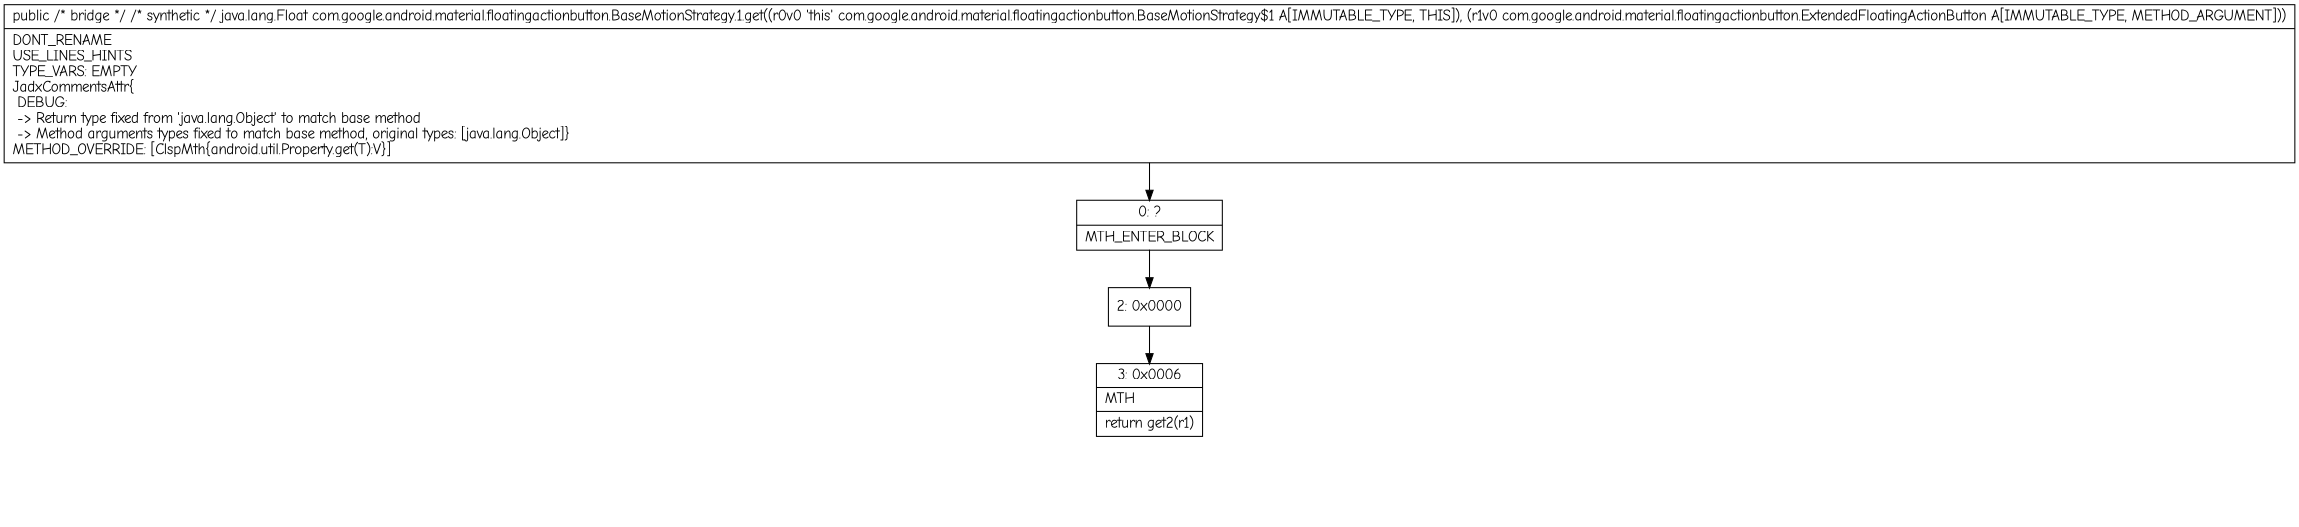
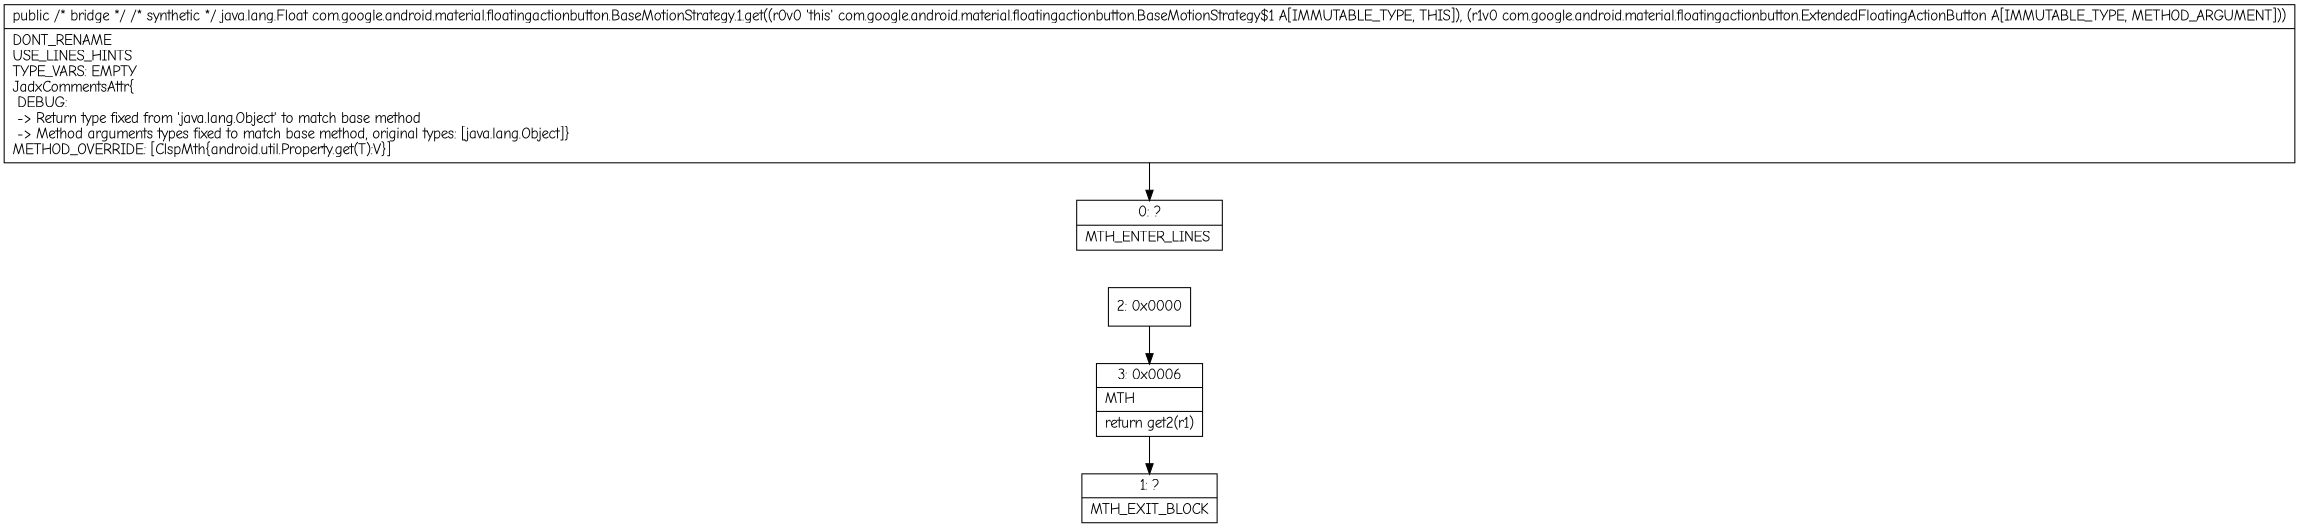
(1150, 237) -> (1148, 237)
(1150, 264) -> none
none -> (1150, 498)
